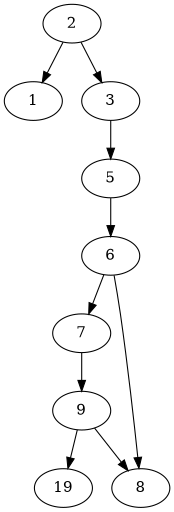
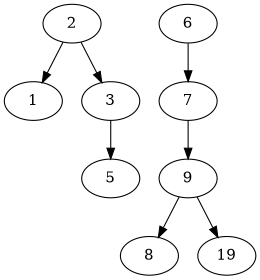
(111, 212) -> none
(127, 366) -> none
